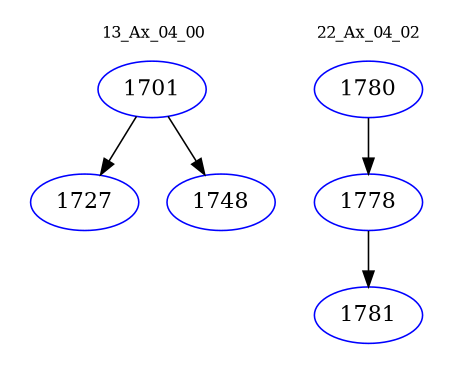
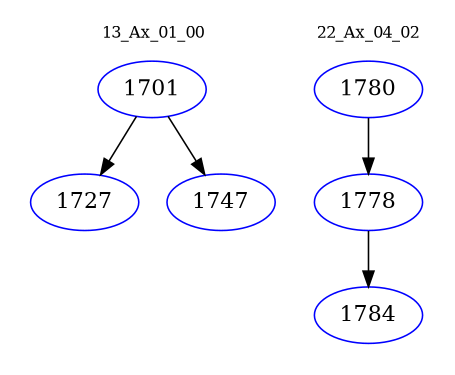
(154, 34) -> (154, 34)
(221, 202) -> (221, 202)
(368, 315) -> (368, 315)
